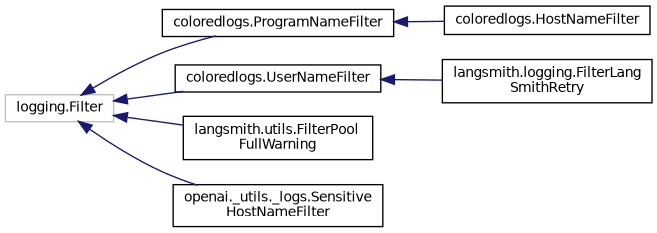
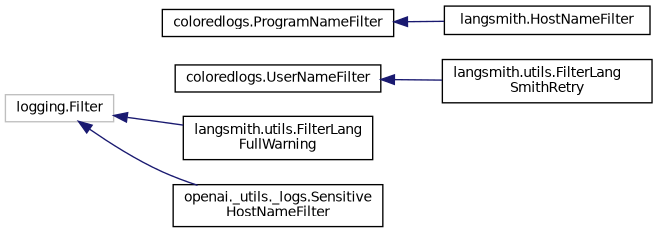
(547, 20) -> (547, 20)
(152, 57) -> none
(547, 81) -> (547, 81)
(155, 95) -> none
(278, 138) -> (278, 138)
